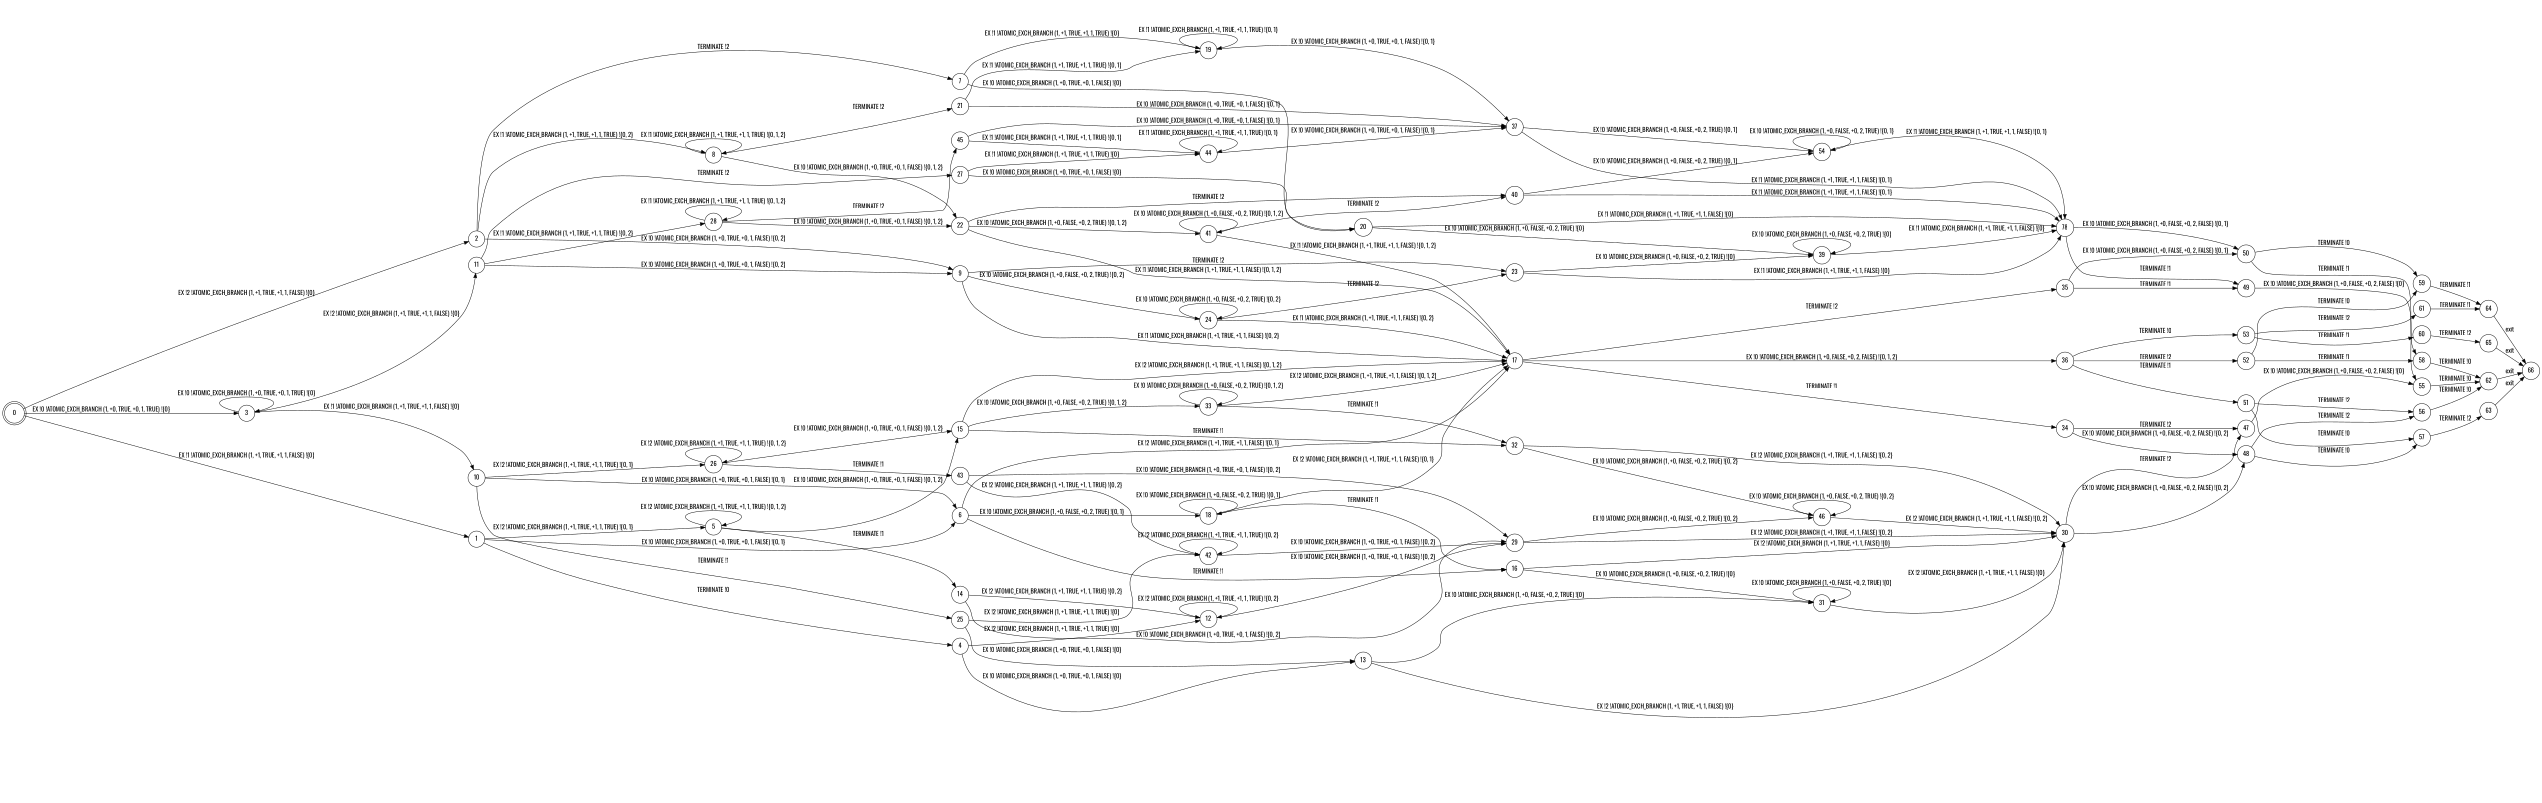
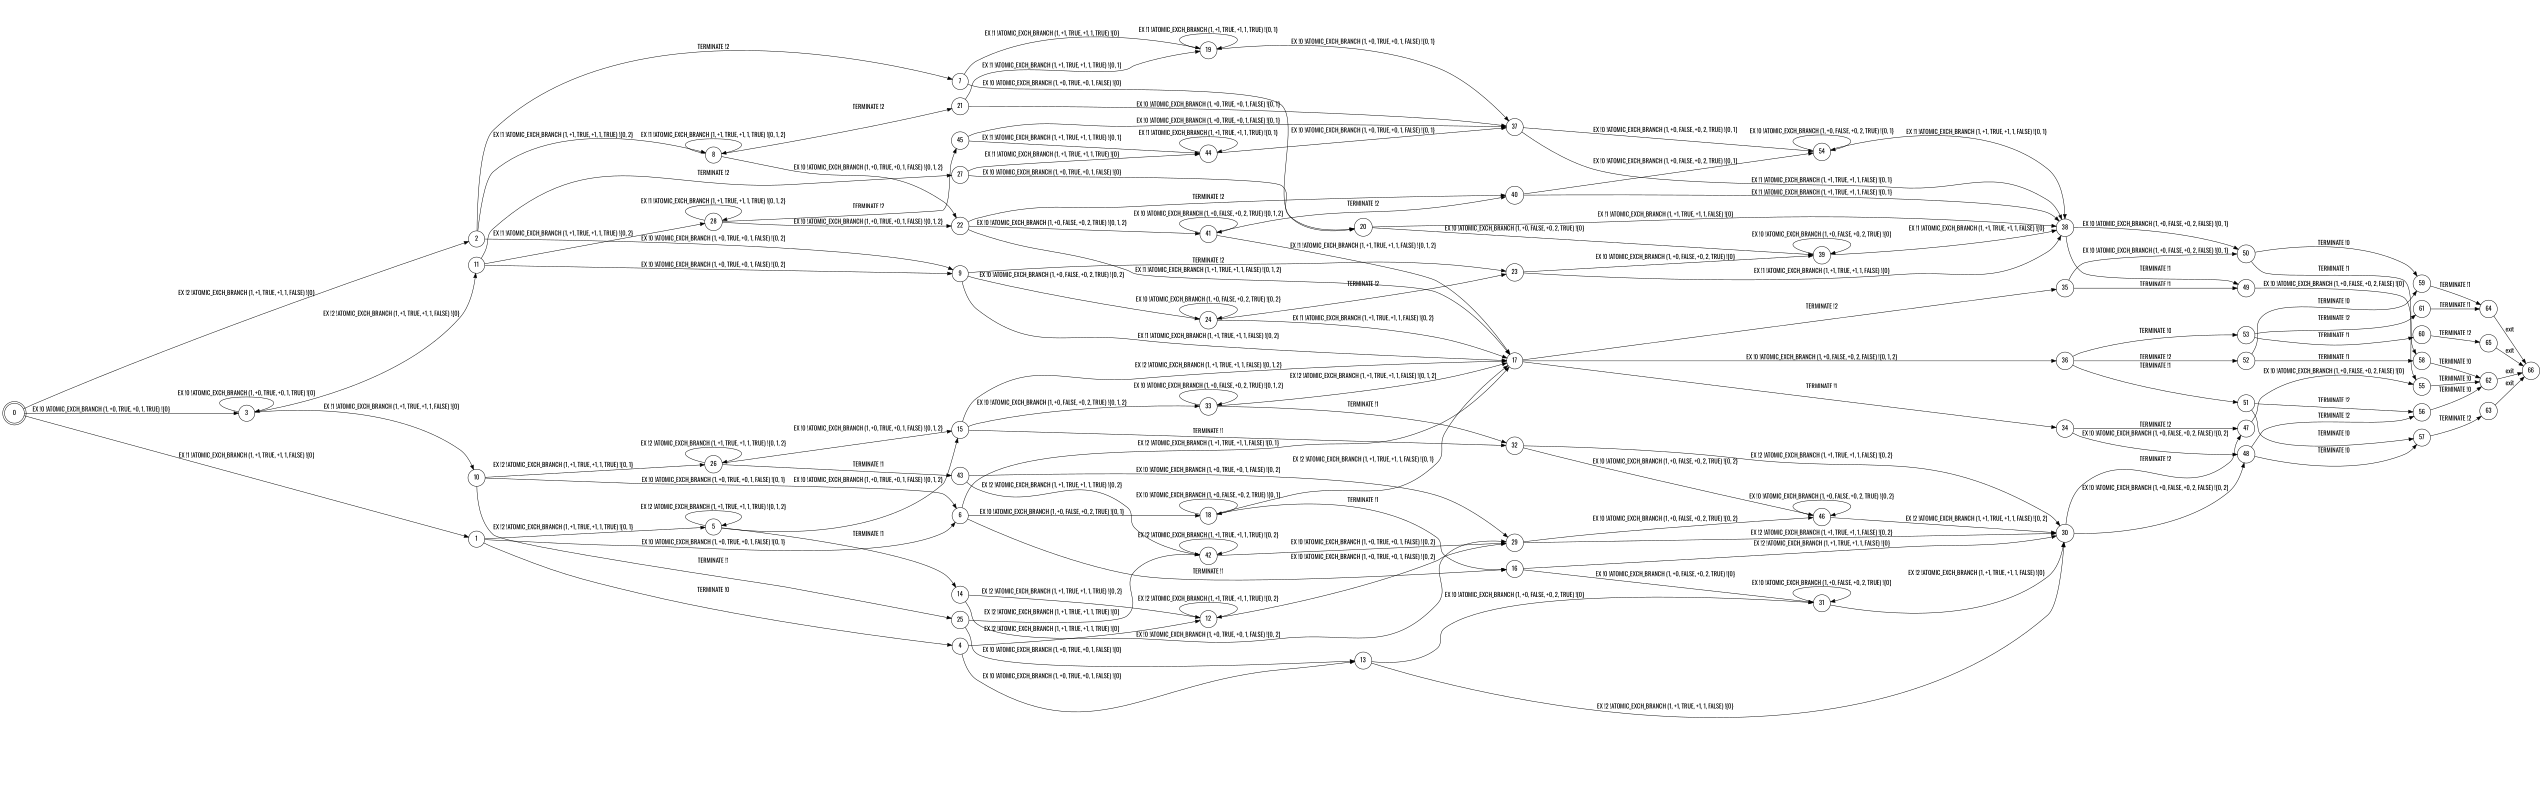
(2065, 228) -> (2065, 228)
